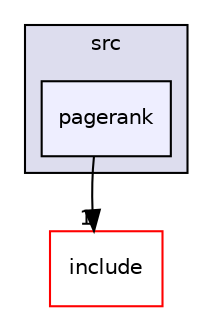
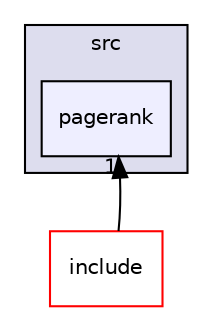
(92, 186) -> (120, 204)
